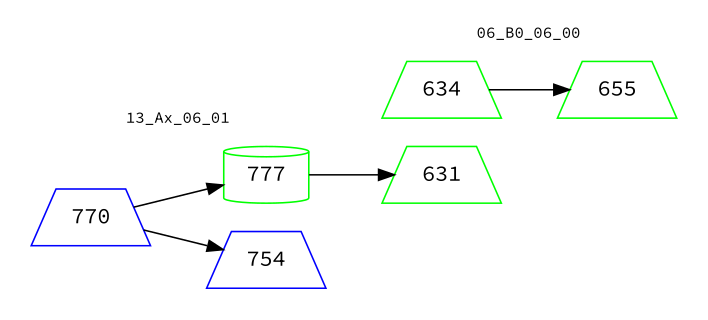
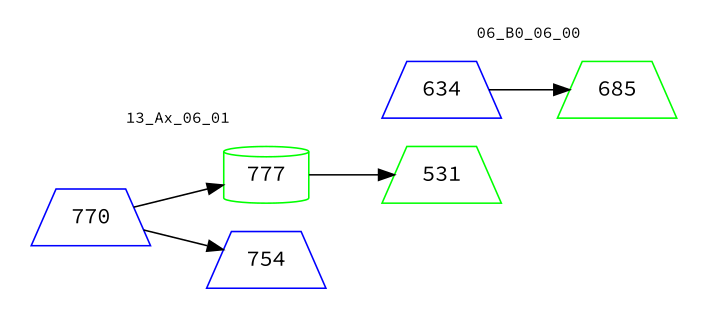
(442, 90) -> (442, 90)
(617, 90) -> (617, 90)
(442, 175) -> (442, 175)
